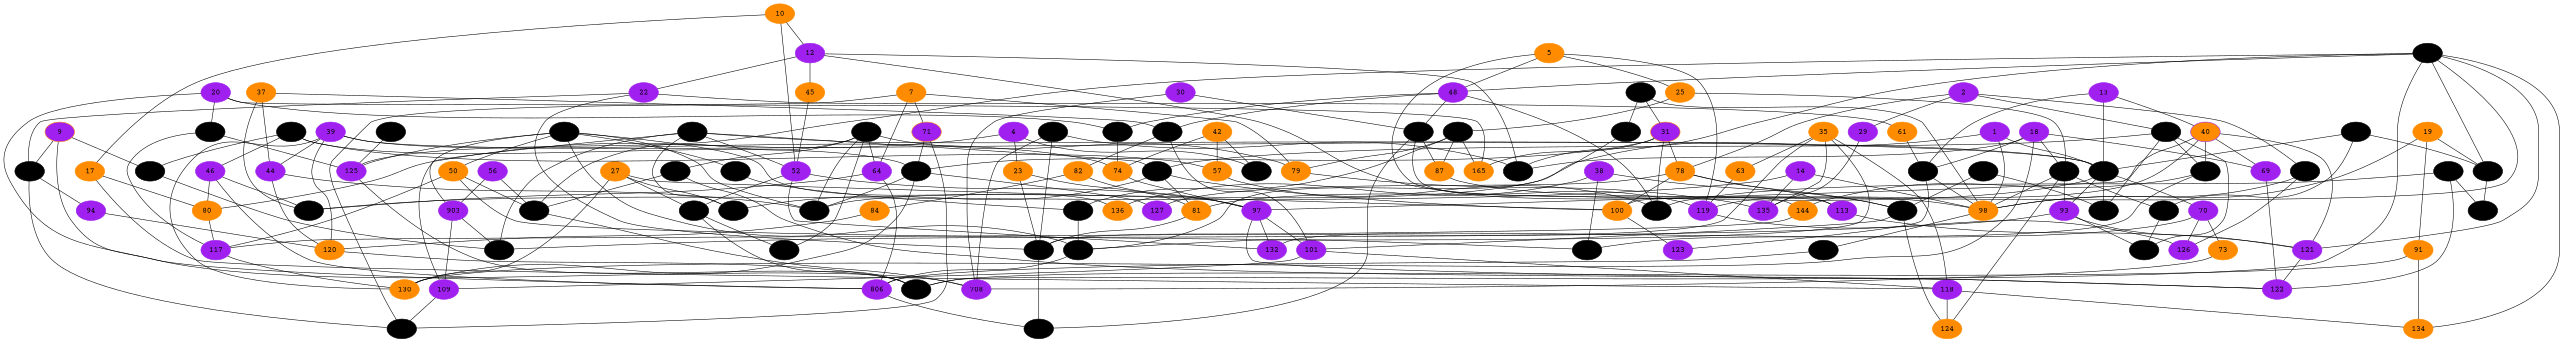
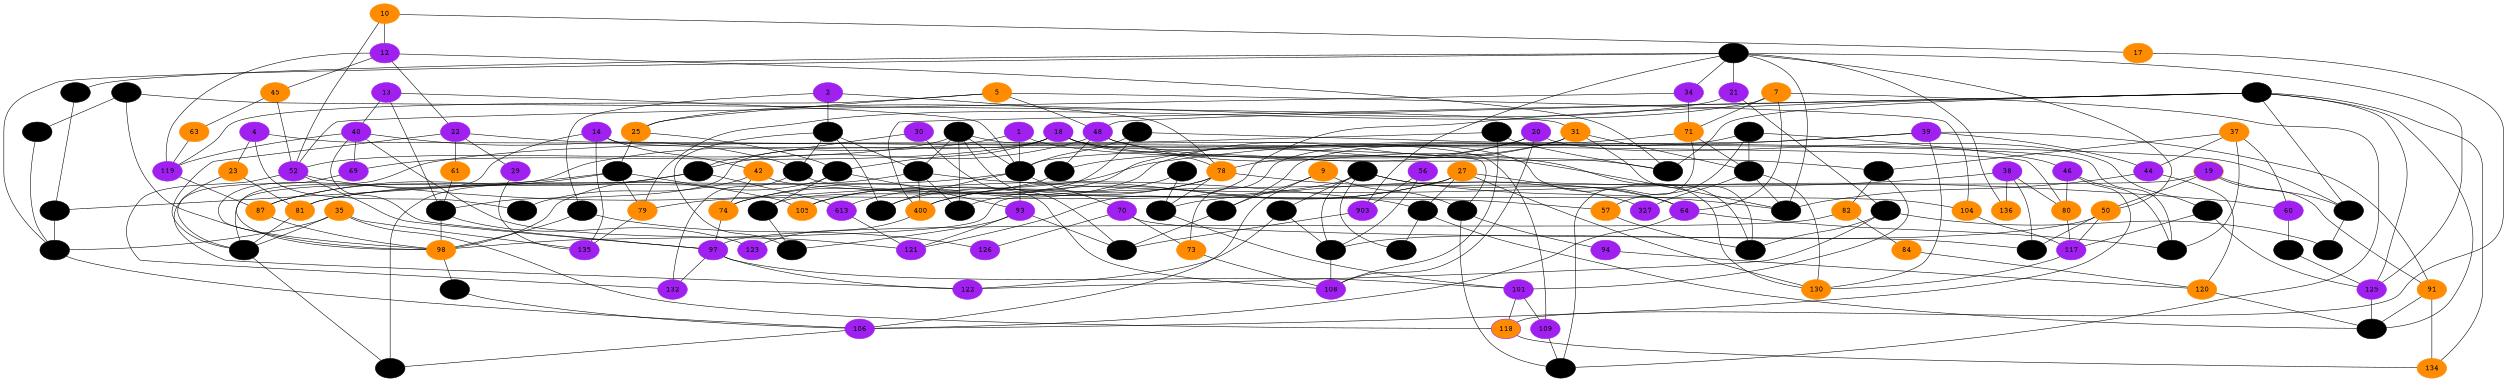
none -> (1689, 92)
none -> (1734, 92)
(1912, 111) -> (485, 152)
(60, 132) -> (1323, 171)
(927, 132) -> (1689, 132)
(1665, 132) -> (1575, 132)
(2205, 132) -> (356, 132)
(2428, 132) -> (2209, 171)
none -> (1410, 144)
none -> (648, 150)
none -> (1140, 152)
(1782, 152) -> (235, 112)
(1479, 171) -> (802, 211)
none -> (1576, 186)
(318, 188) -> (2209, 151)
none -> (2167, 188)
(148, 191) -> (2038, 192)
(1157, 211) -> (1645, 211)
(1617, 211) -> (920, 211)
(1803, 211) -> (1967, 211)
(1842, 211) -> (842, 211)
none -> (2288, 211)
(2037, 221) -> (216, 192)
(449, 250) -> none
(2290, 273) -> none
(877, 289) -> (860, 329)
(976, 289) -> (1331, 289)
(1947, 289) -> (1506, 329)
(1947, 329) -> none
